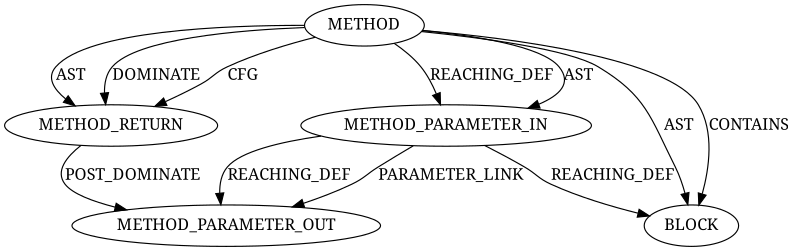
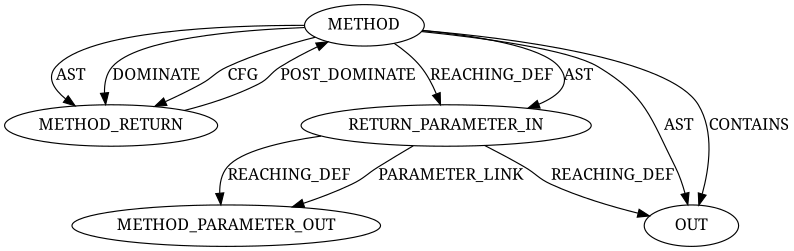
(446, 126) -> (446, 126)
(68, 188) -> (255, 86)
(691, 226) -> (691, 226)
